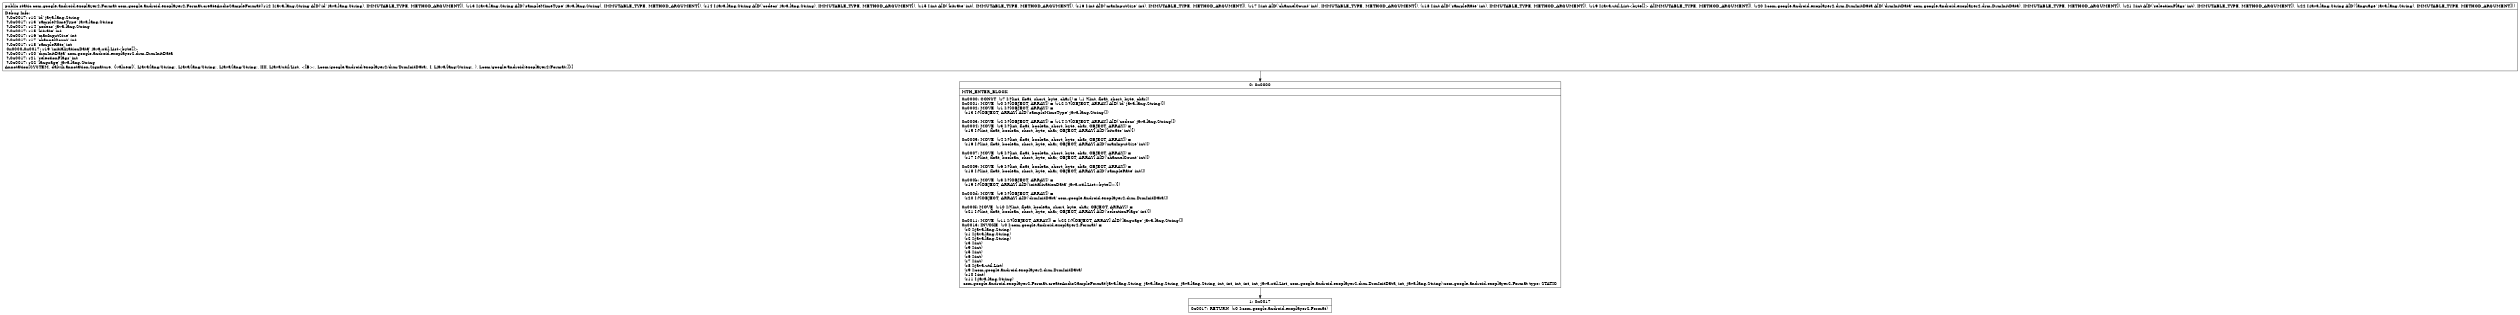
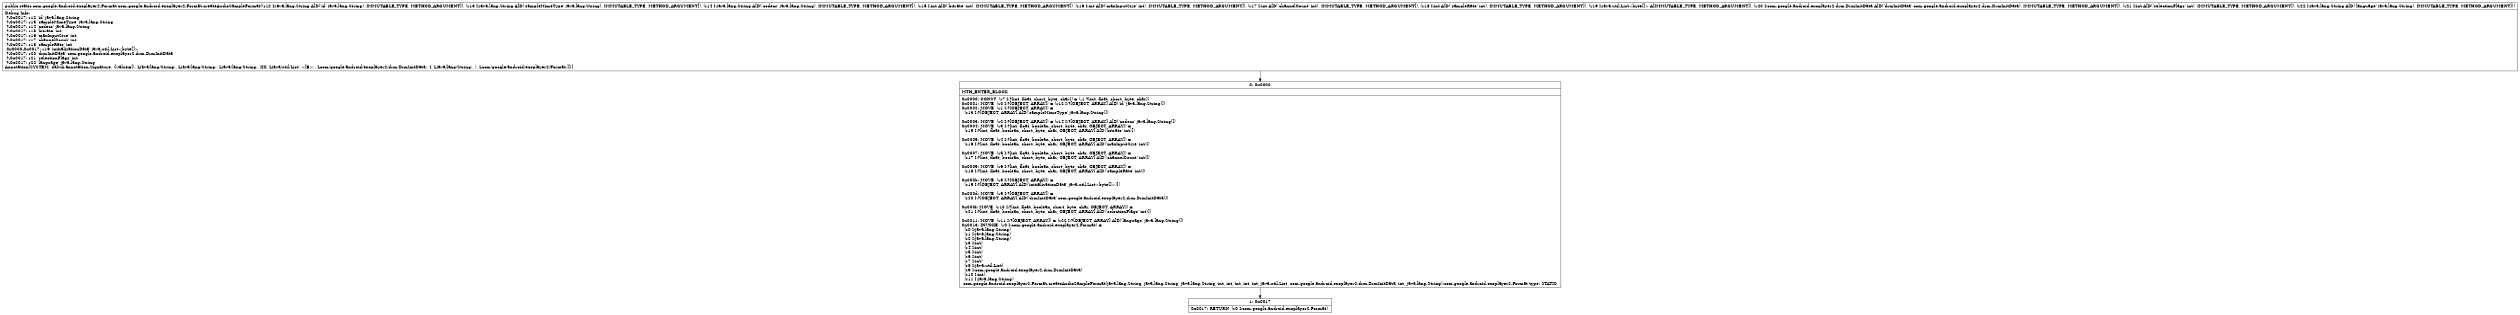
(972, 248) -> (972, 248)
